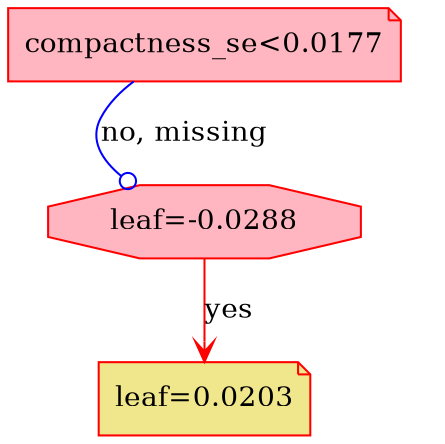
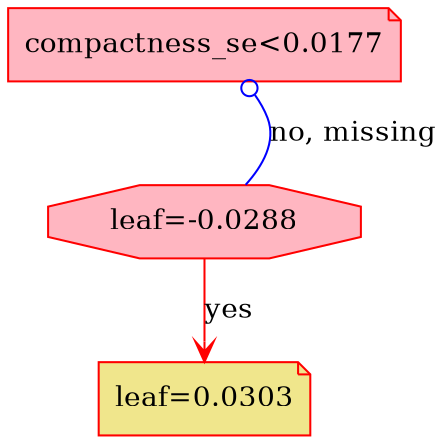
(97, 126) -> (270, 141)
(204, 399) -> (204, 399)
